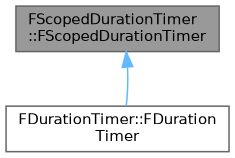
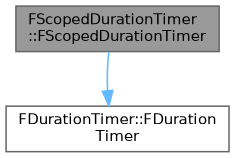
(128, 86) -> (107, 71)
